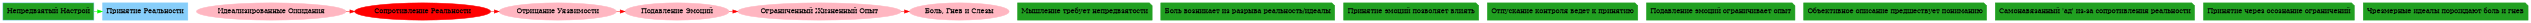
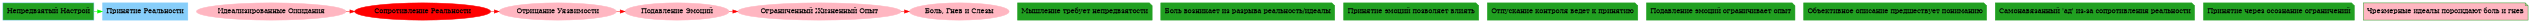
(2446, 12) -> (2446, 12)
